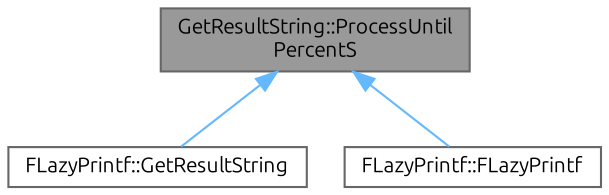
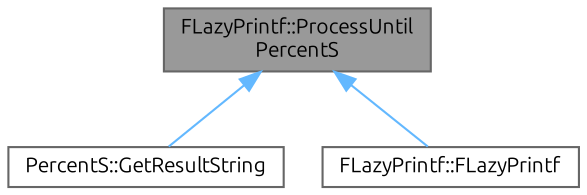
(315, 40) -> (297, 40)
(158, 167) -> (146, 167)
